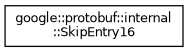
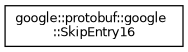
(94, 26) -> (94, 26)
